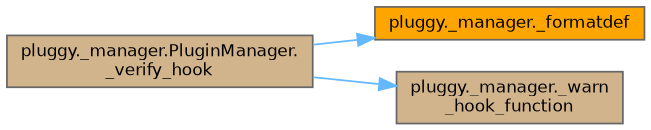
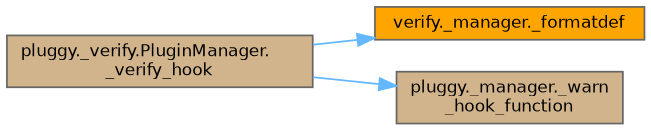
(510, 23) -> (510, 23)
(160, 61) -> (160, 61)
